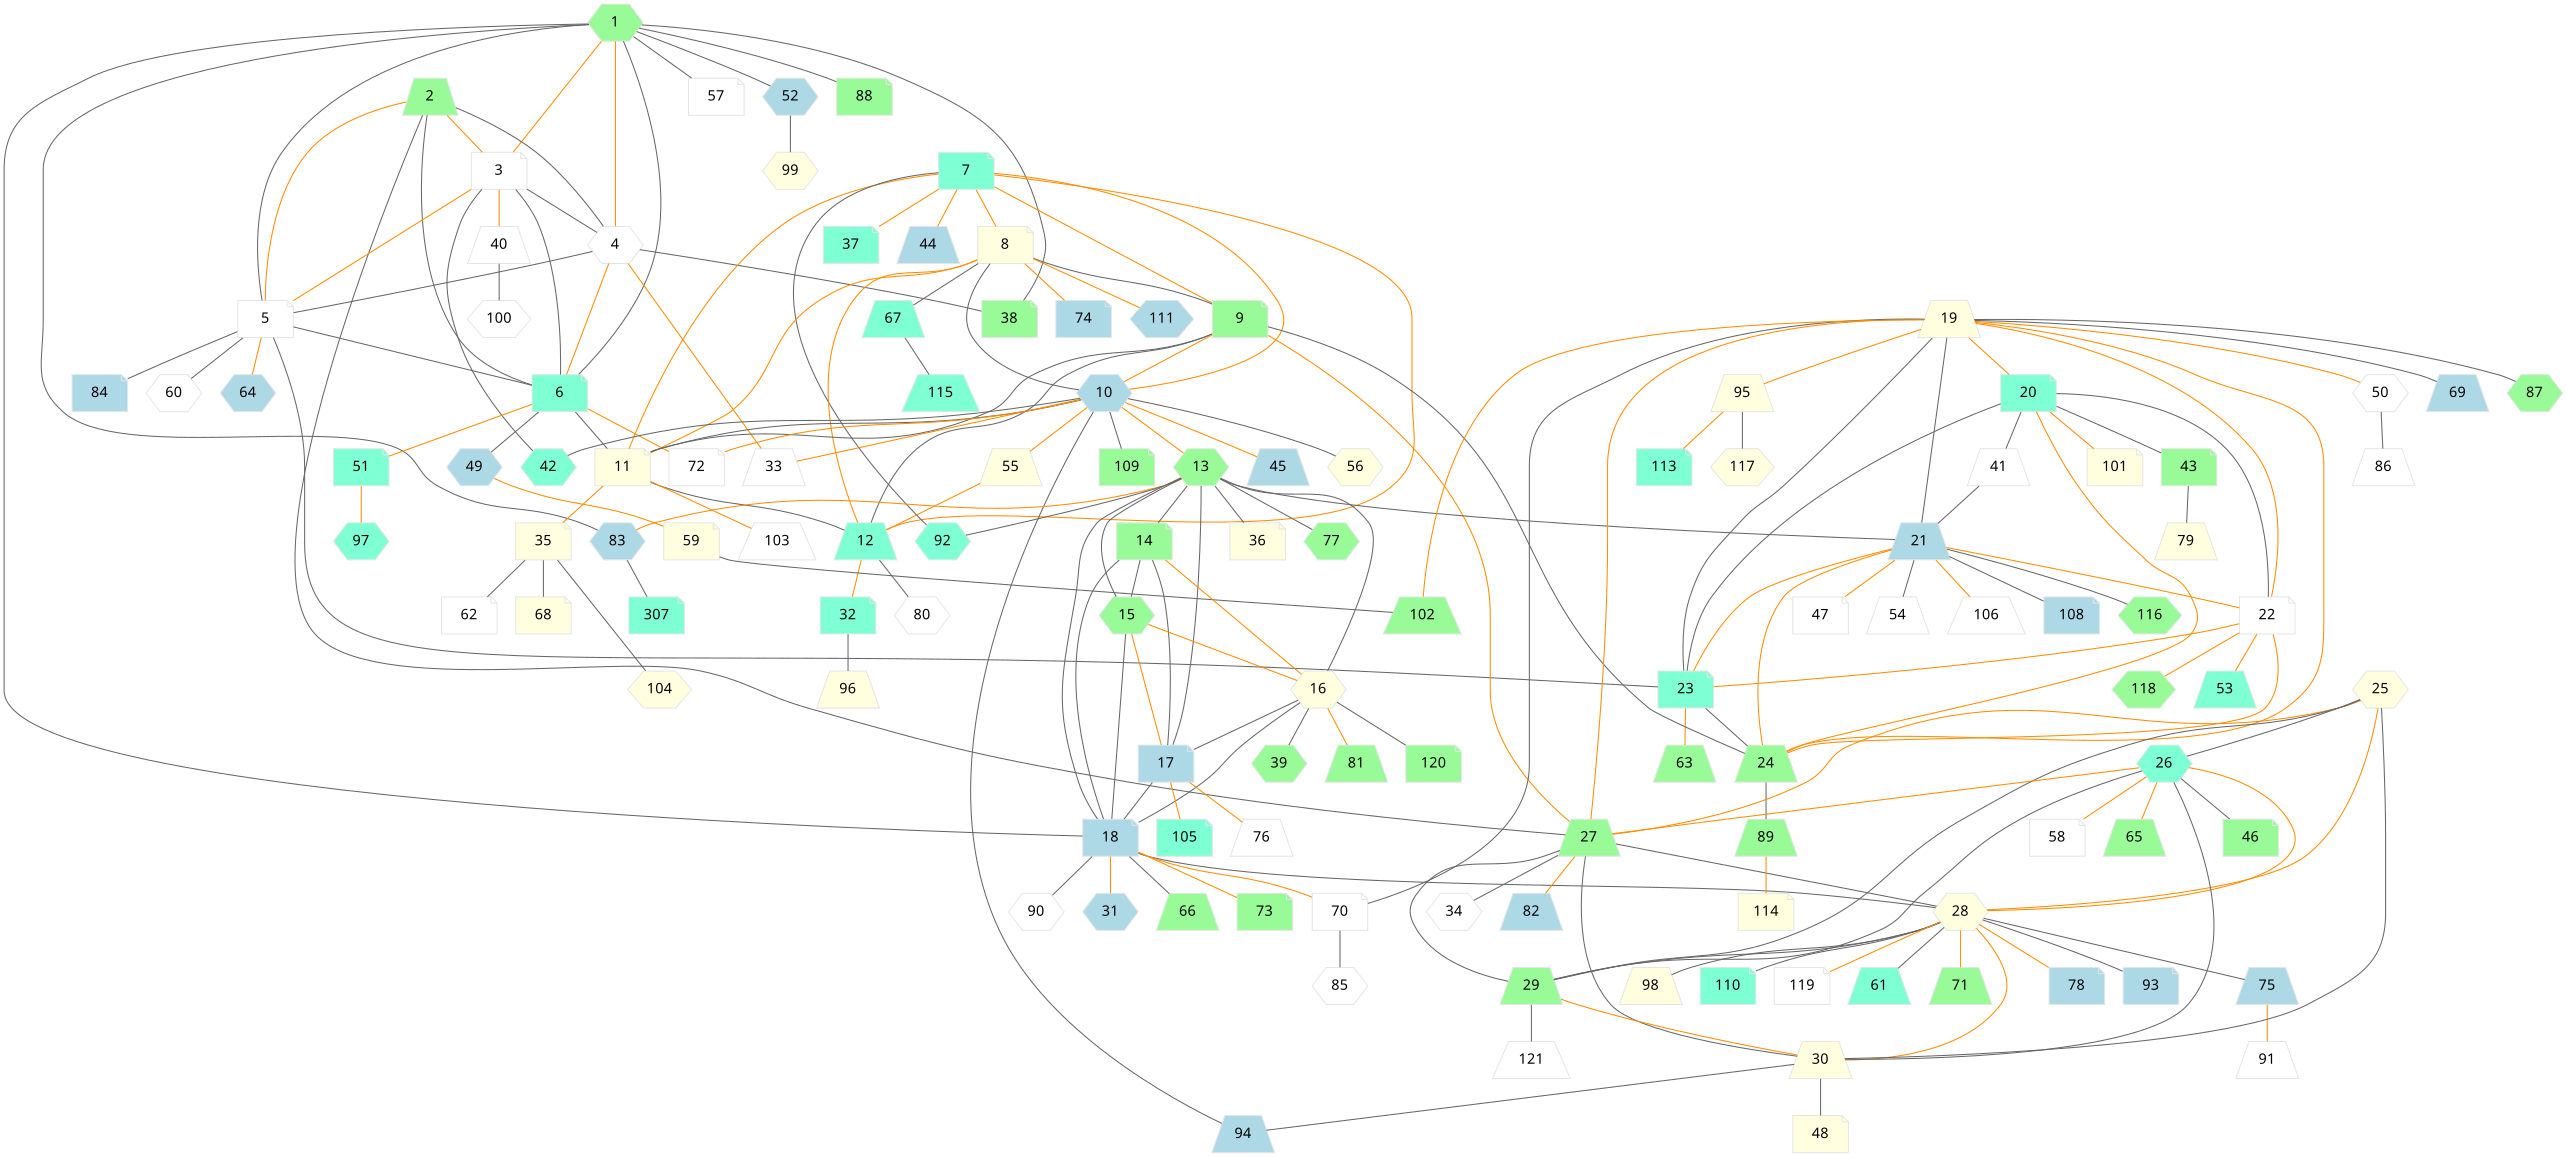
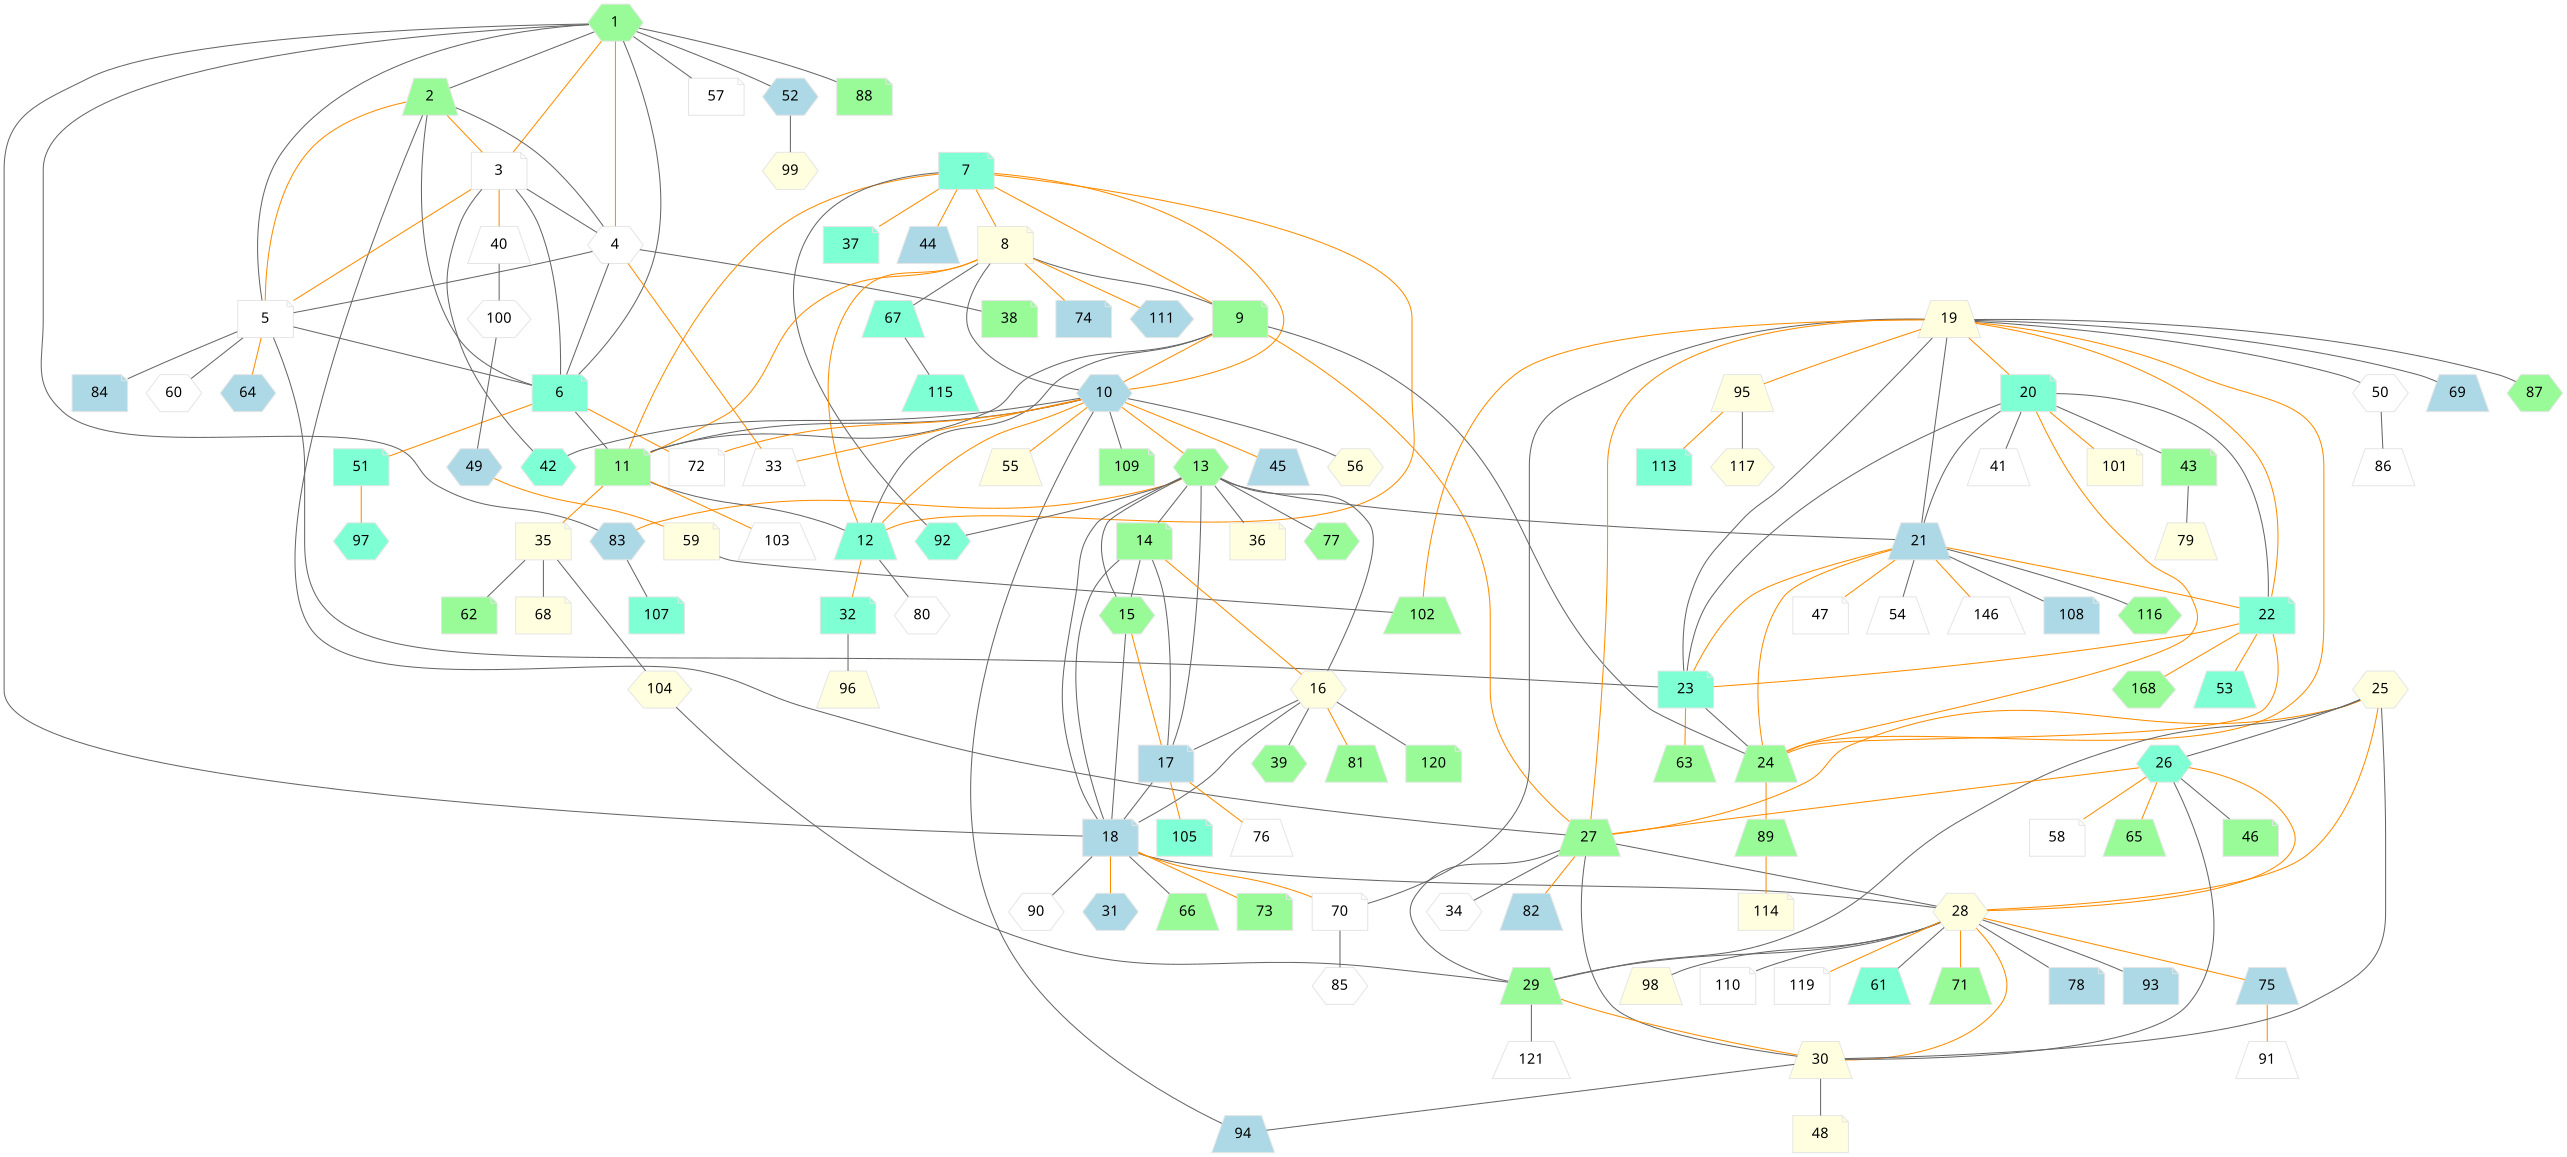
(914, 84) -> (522, 60)
(588, 319) -> (588, 319)
(2169, 341) -> (2169, 341)
(510, 436) -> (488, 385)
(623, 467) -> (623, 467)
(947, 500) -> (974, 447)
(1959, 505) -> (1951, 459)
(469, 615) -> (469, 615)
(657, 615) -> (657, 615)
(1986, 615) -> (1986, 615)
(2267, 615) -> (2267, 615)
(1223, 652) -> none
(2144, 690) -> (2144, 690)
(1766, 806) -> (1766, 806)
(1870, 934) -> (1056, 948)
(2014, 946) -> (2014, 946)
(2114, 949) -> (2114, 949)
(1728, 986) -> (1728, 986)
